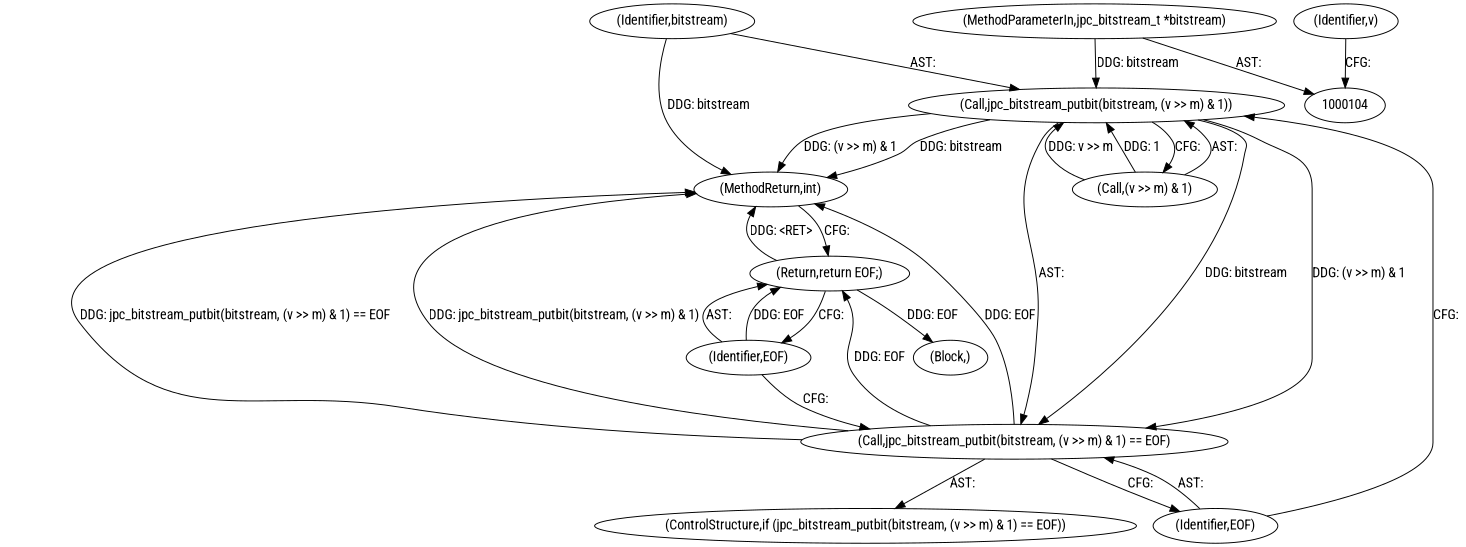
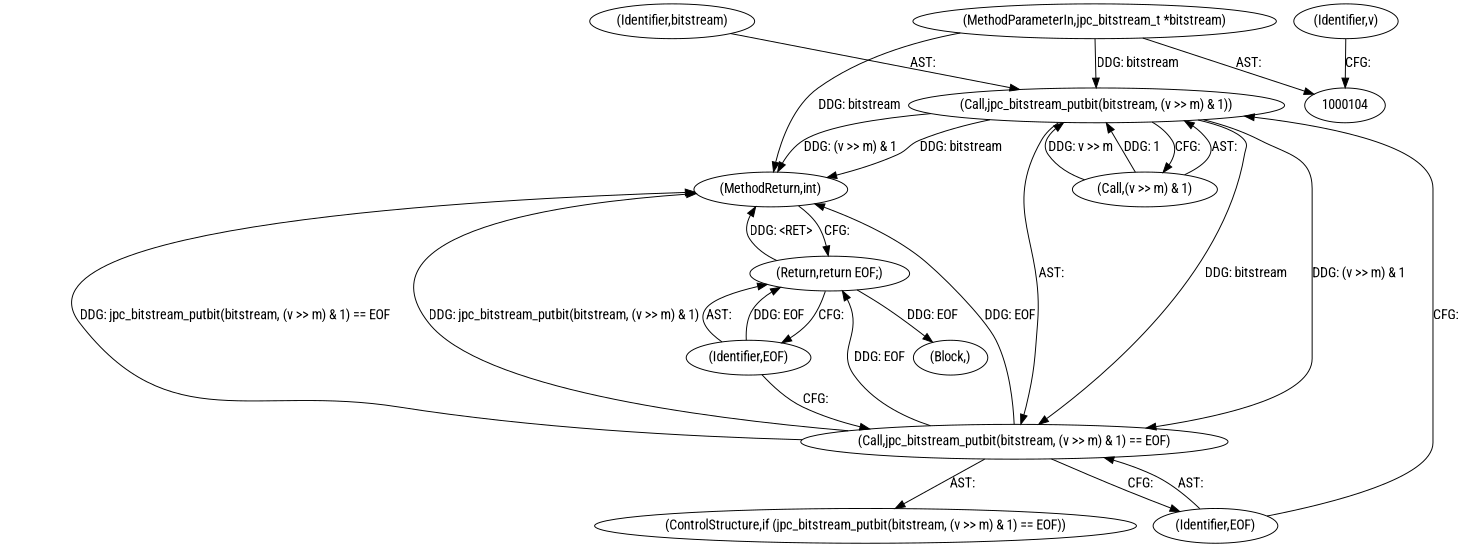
(665, 117) -> (847, 71)
